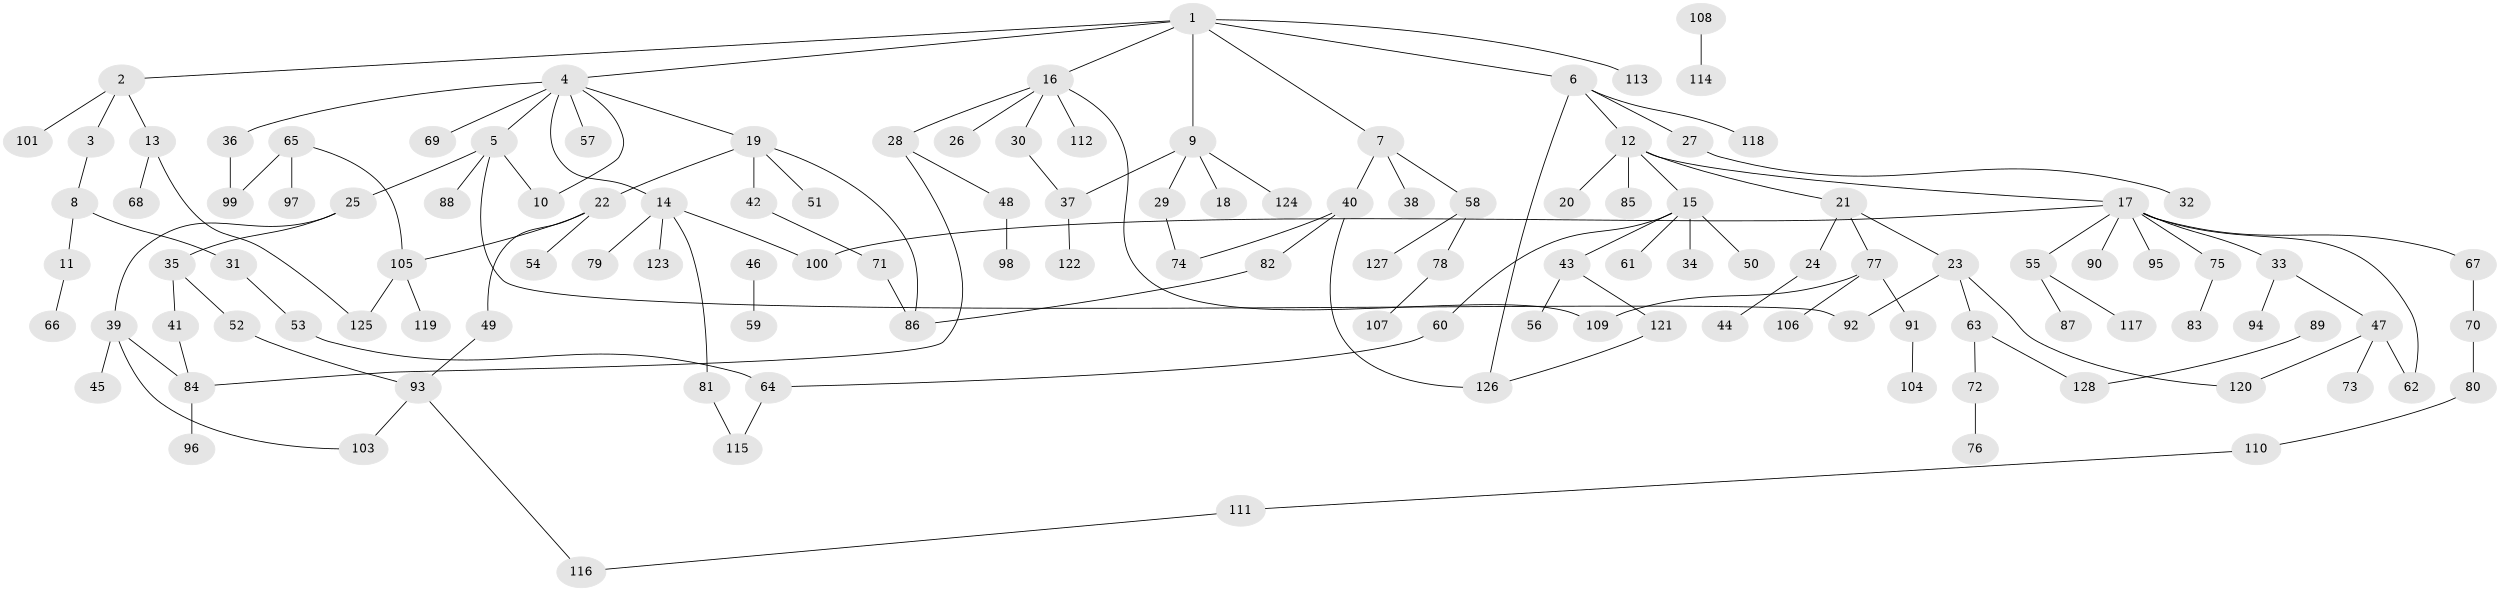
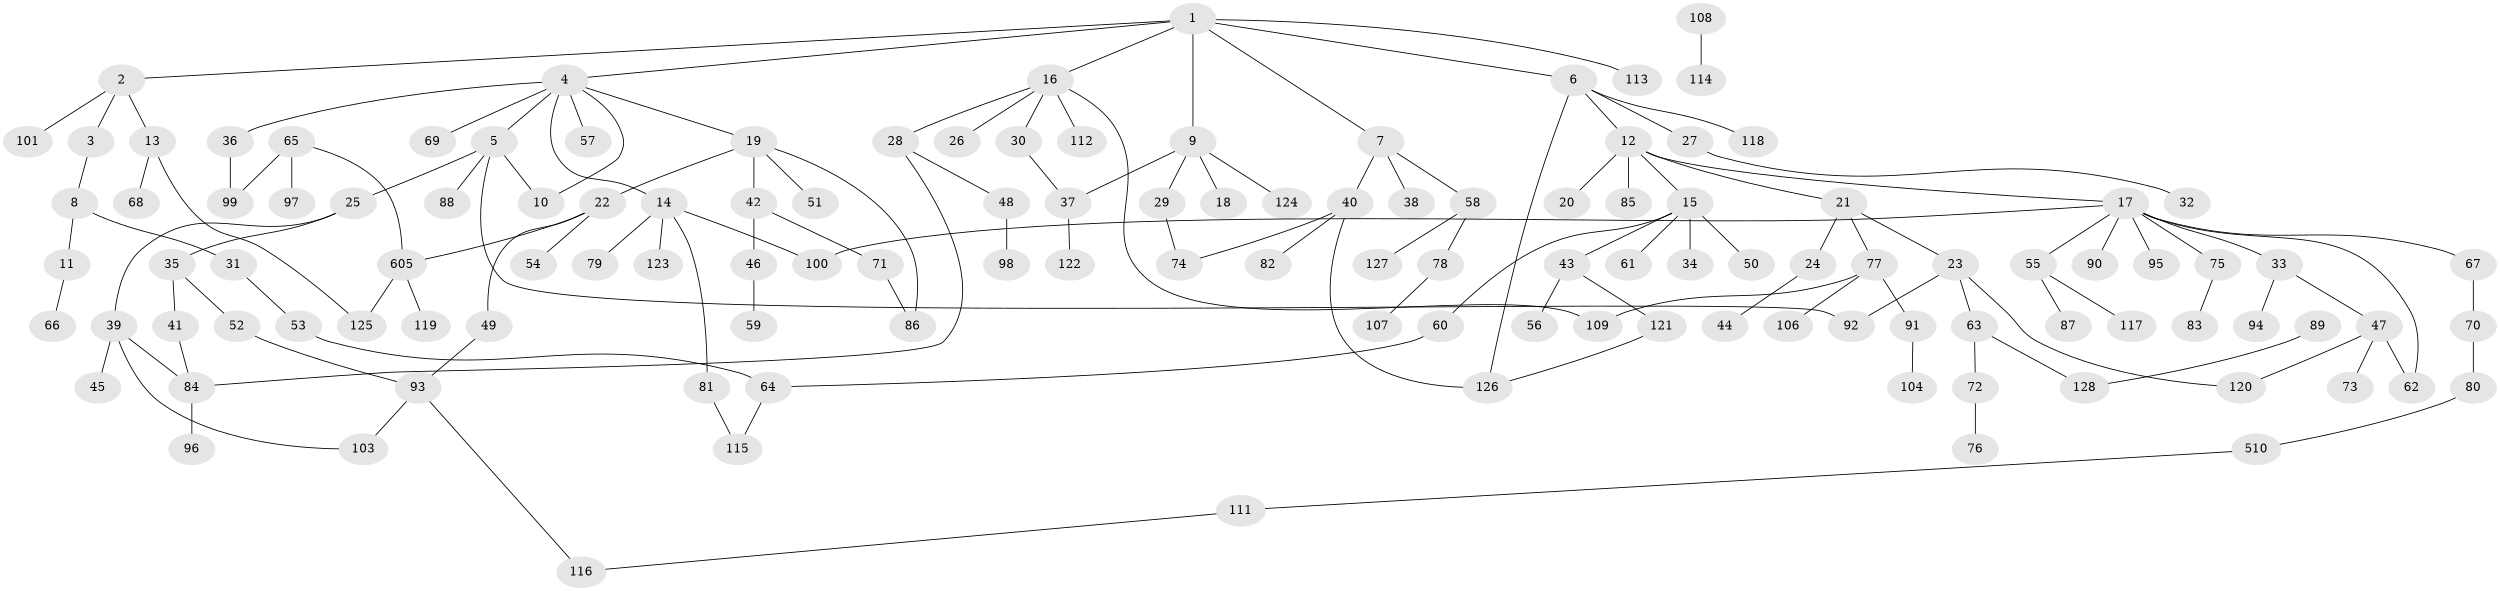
none -> (754, 231)
(402, 265) -> (402, 265)
(1092, 301) -> none
(2256, 449) -> (2256, 449)
